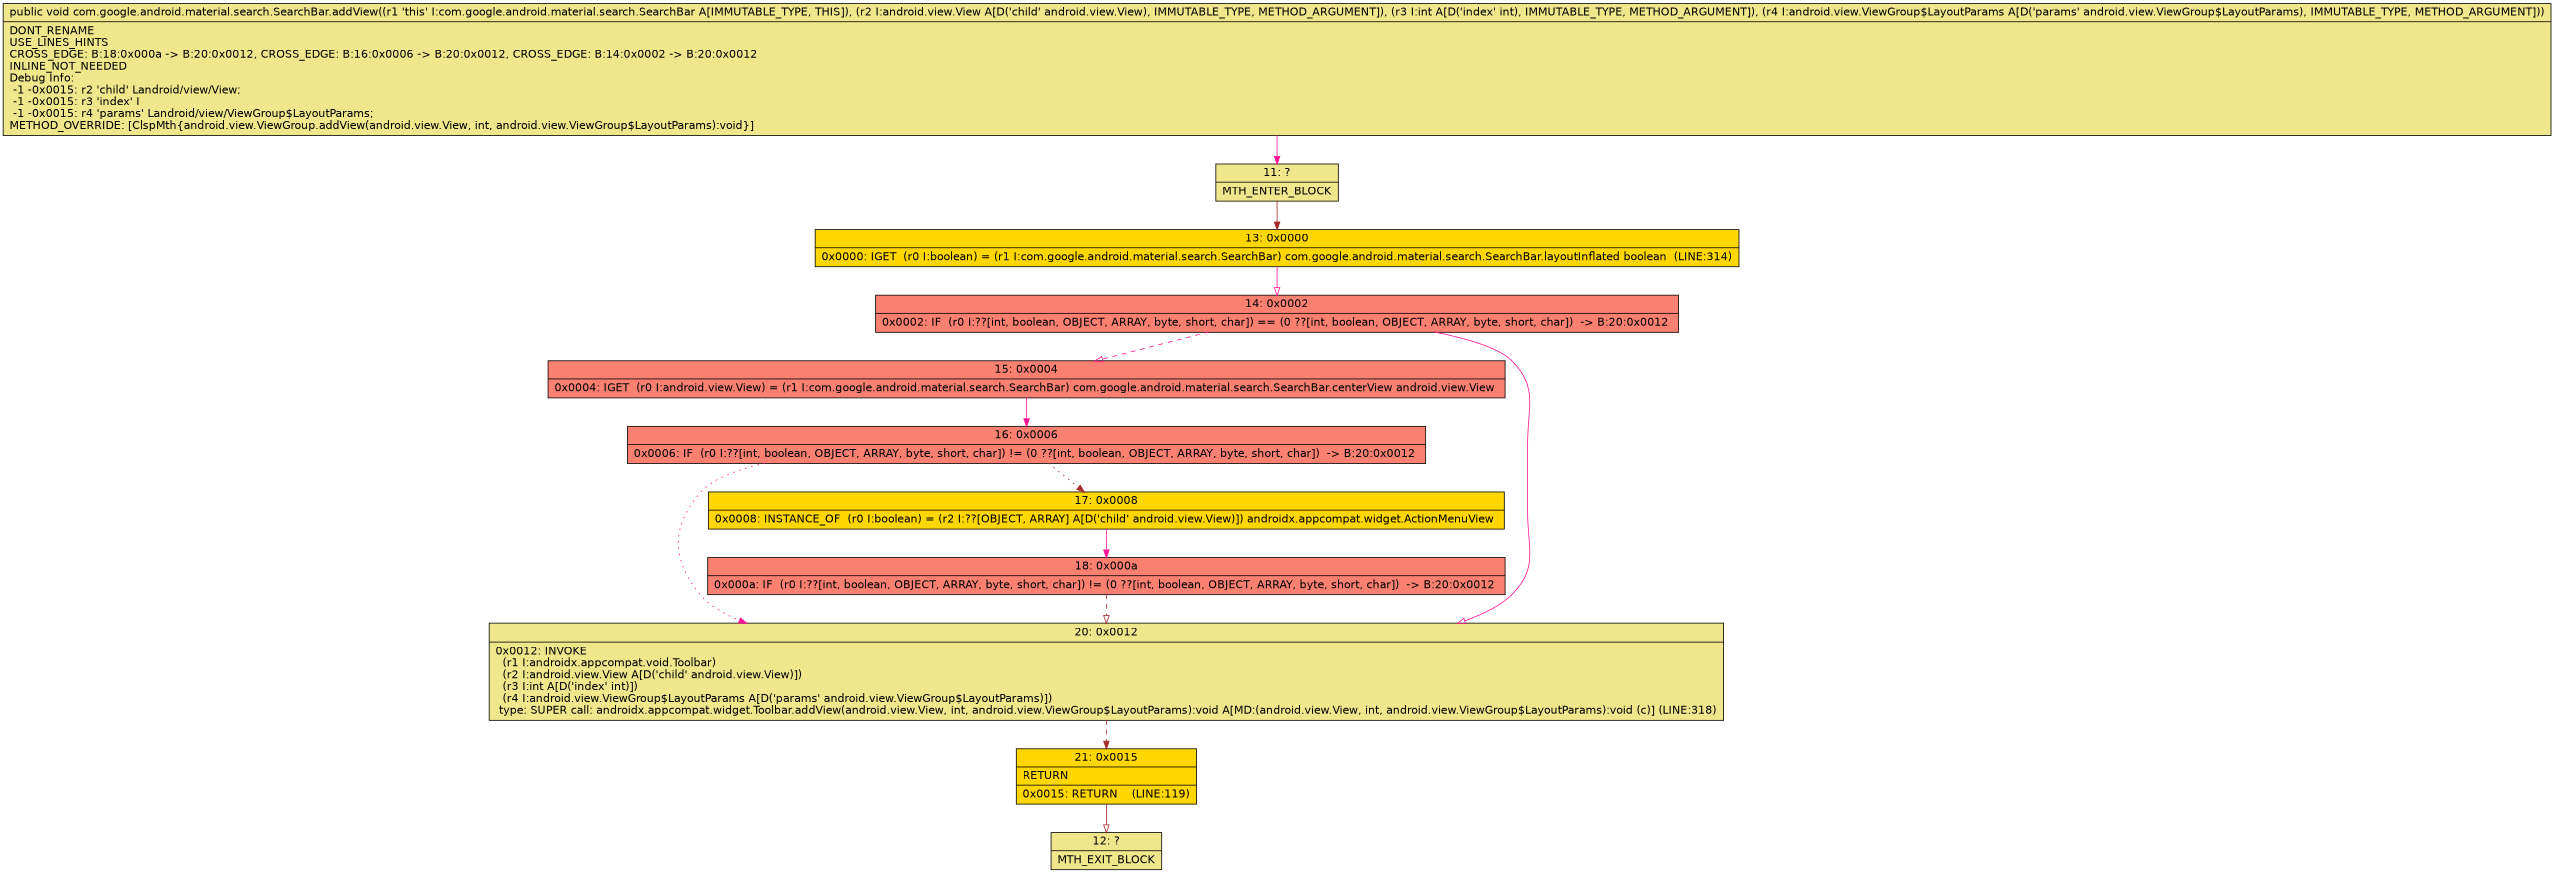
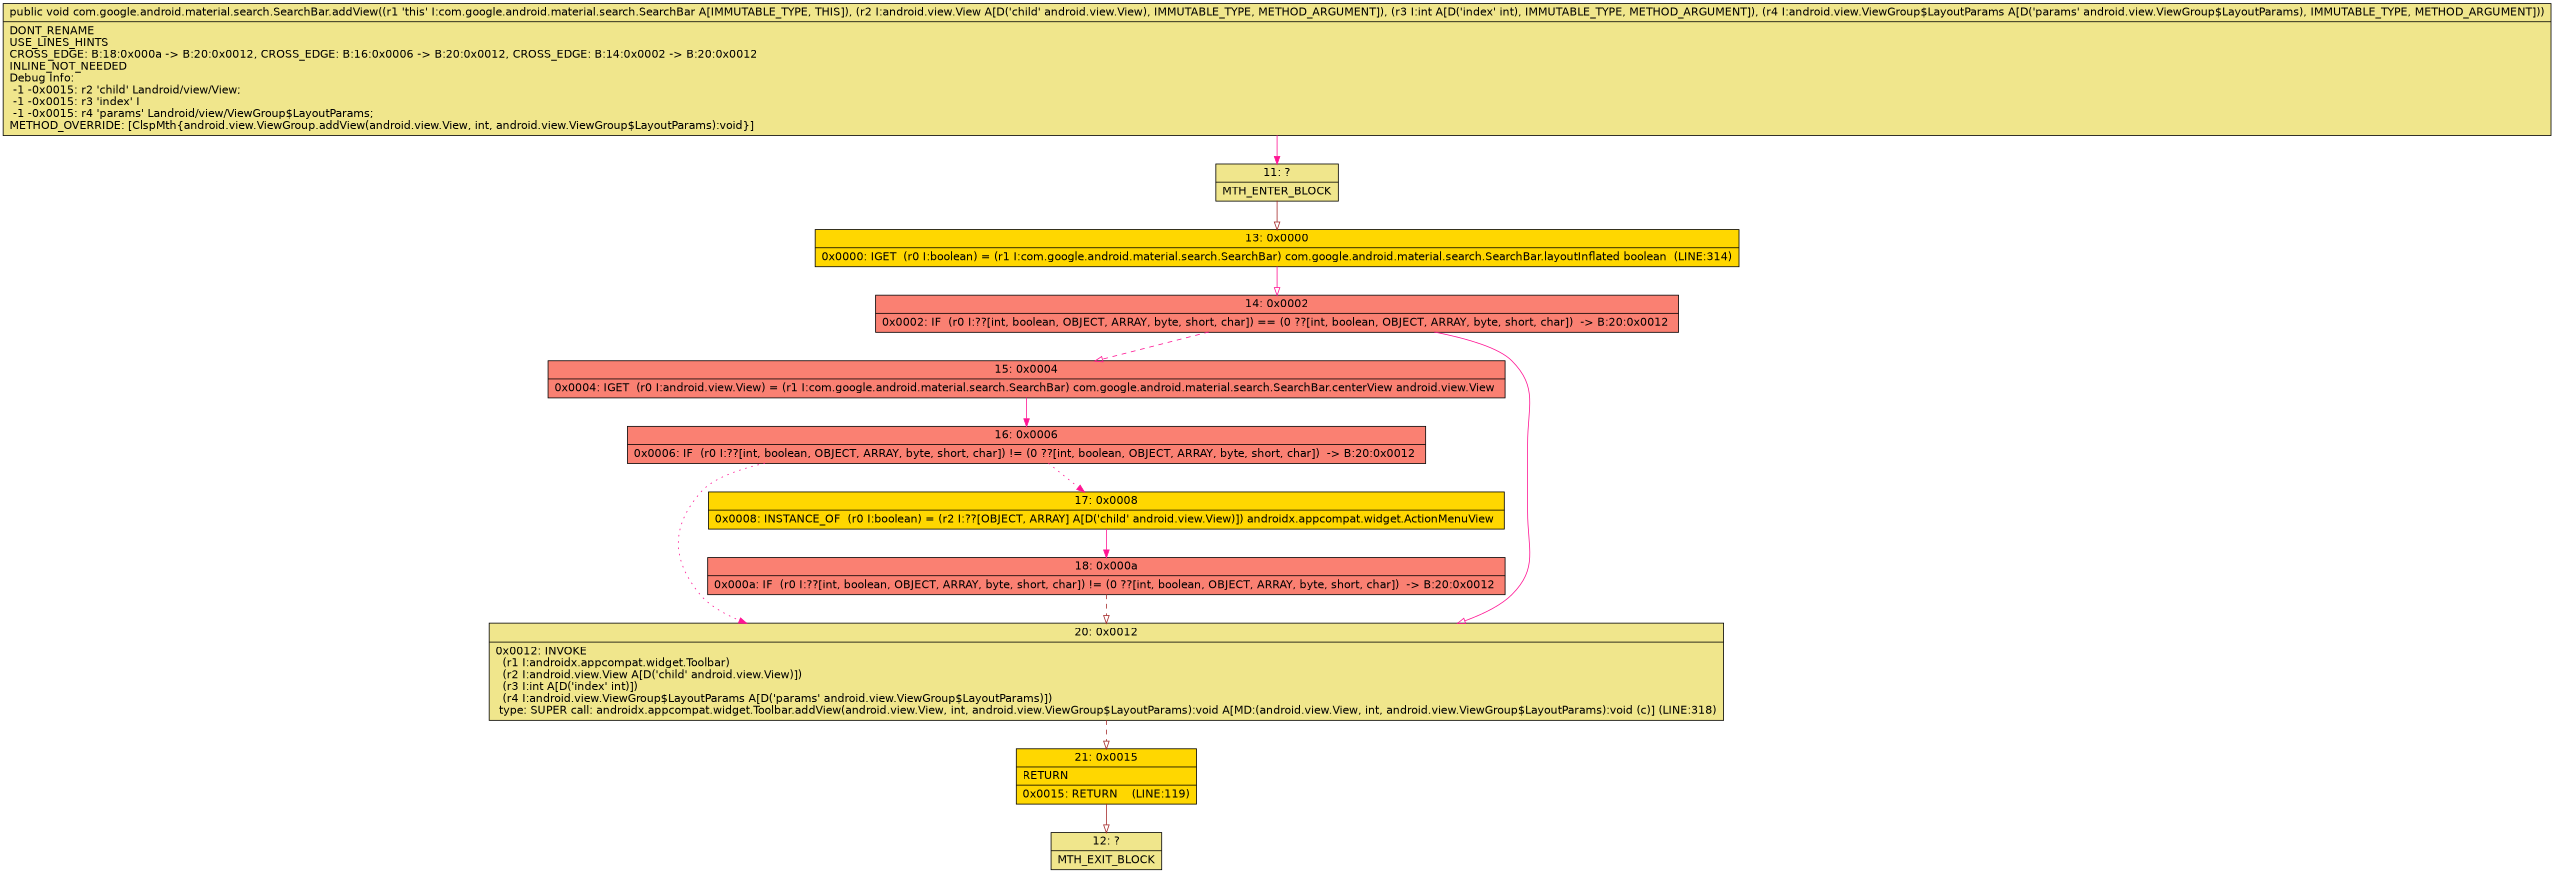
(1277, 211) -> (1277, 211)
(1063, 475) -> (1063, 475)
(606, 663) -> (613, 663)
(1106, 731) -> (1106, 731)
